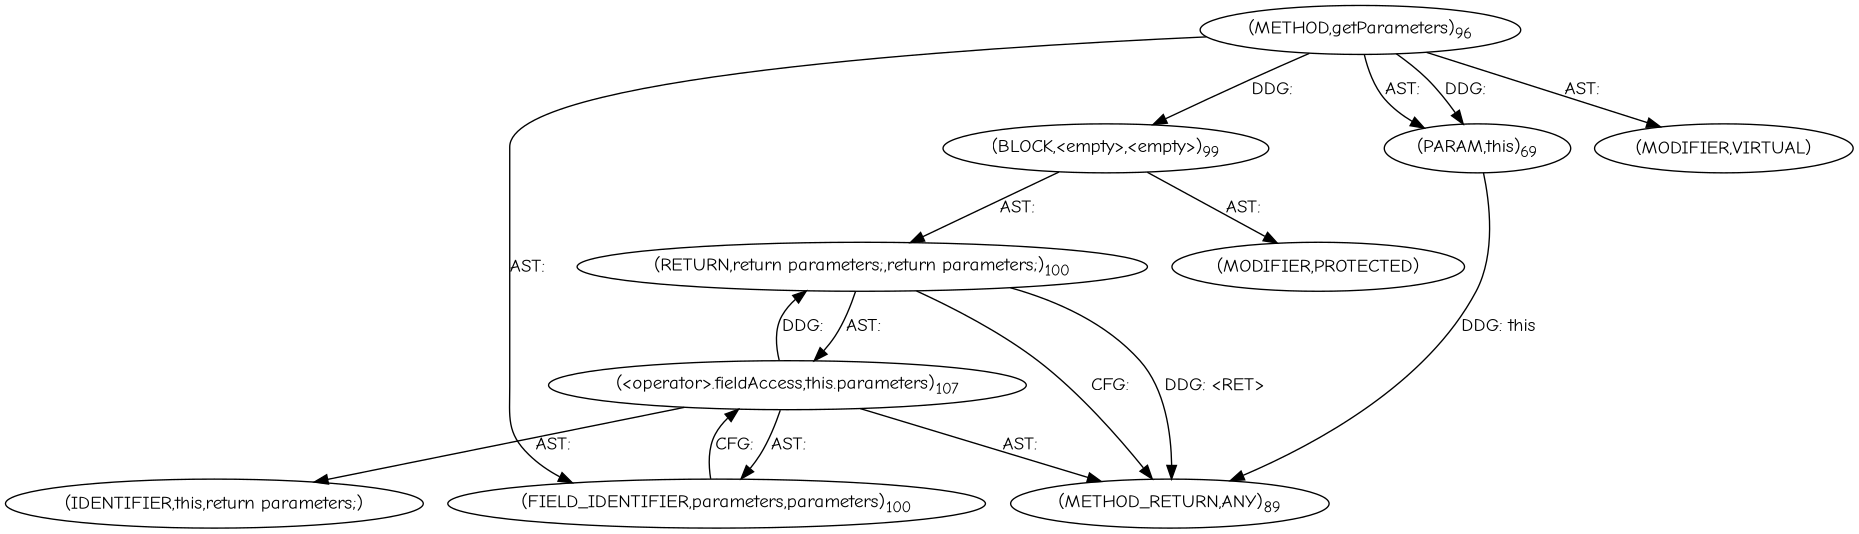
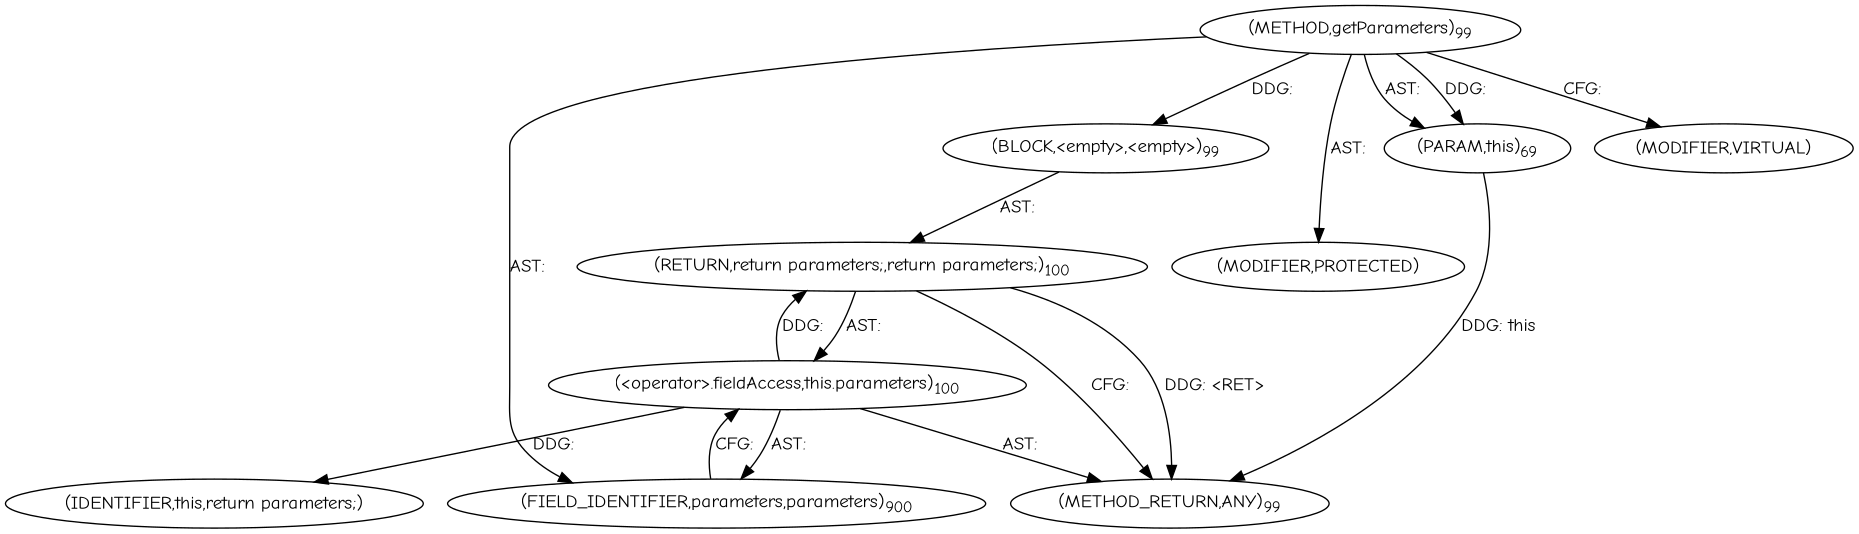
(1464, 28) -> (1464, 28)
(1586, 89) -> (1586, 89)
(1206, 204) -> (1328, 140)
(947, 383) -> (947, 383)
(557, 444) -> (557, 444)
(899, 502) -> (899, 502)
(1273, 502) -> (1273, 502)
